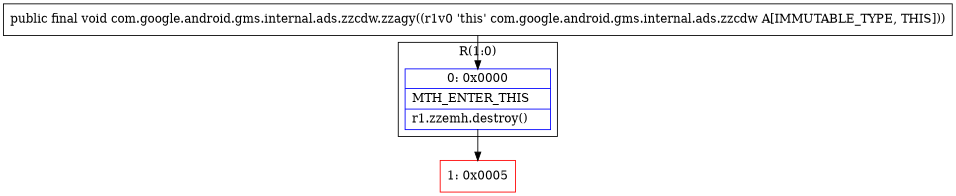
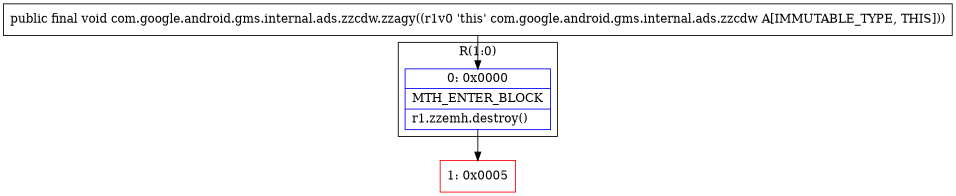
(471, 98) -> (478, 98)
